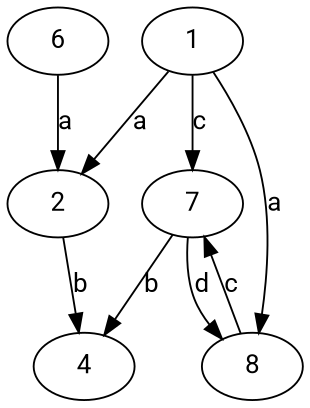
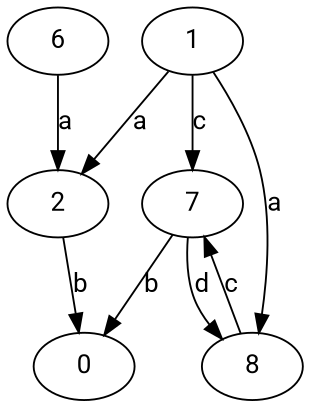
(84, 366) -> (84, 366)
